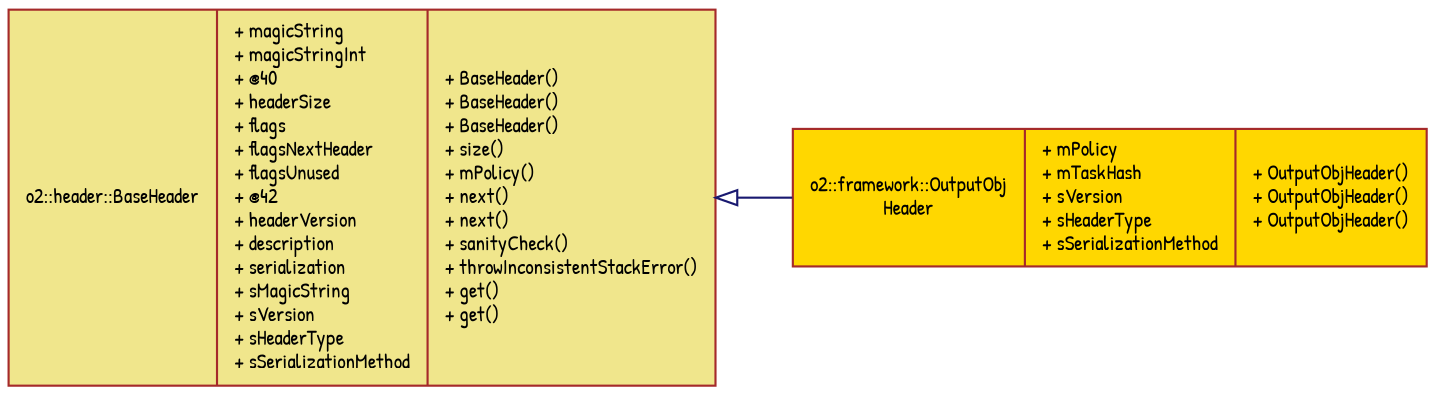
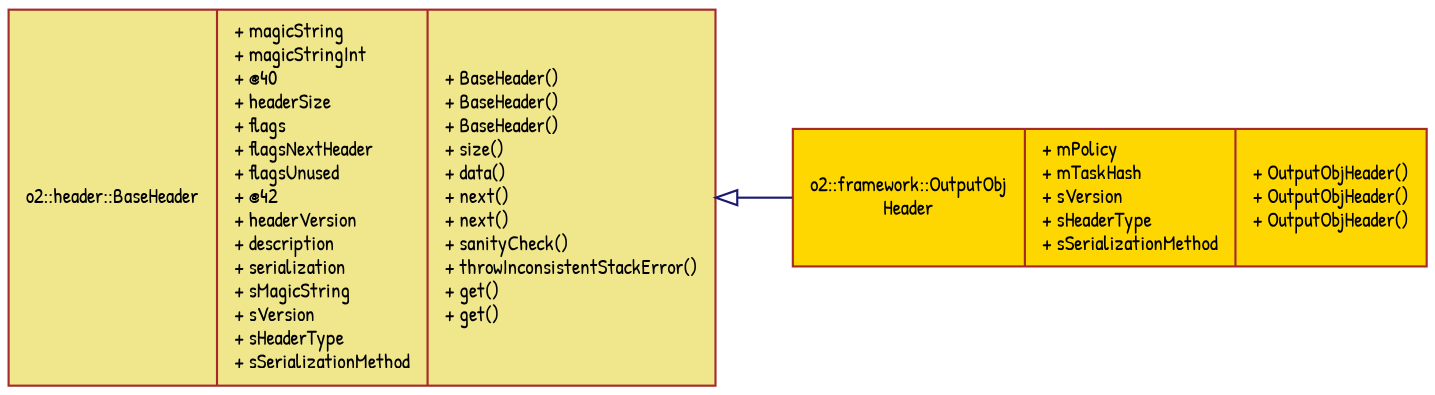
(491, 173) -> (476, 173)
